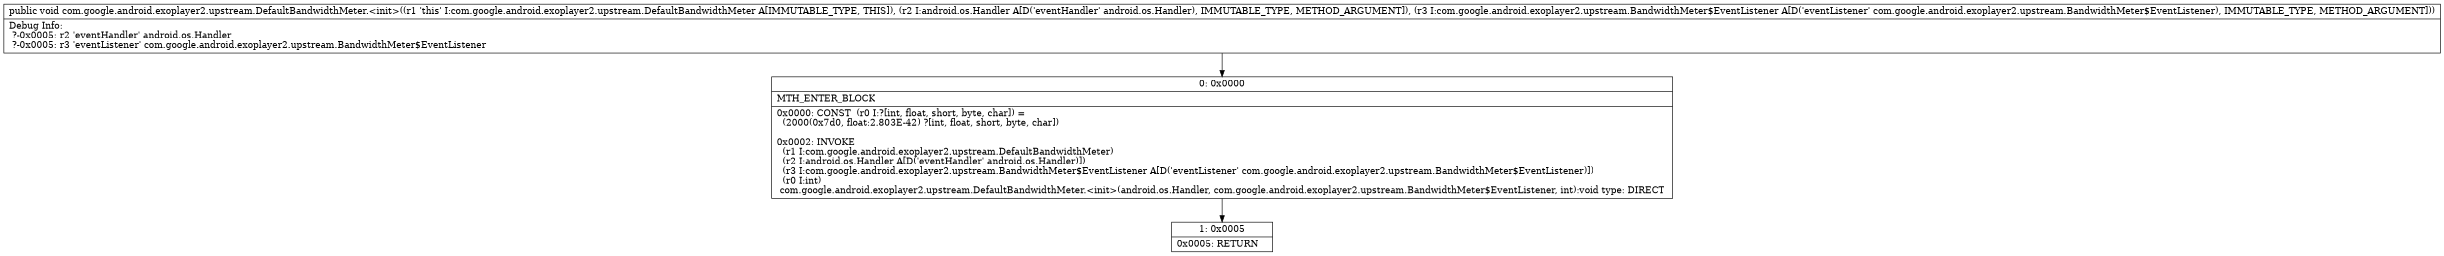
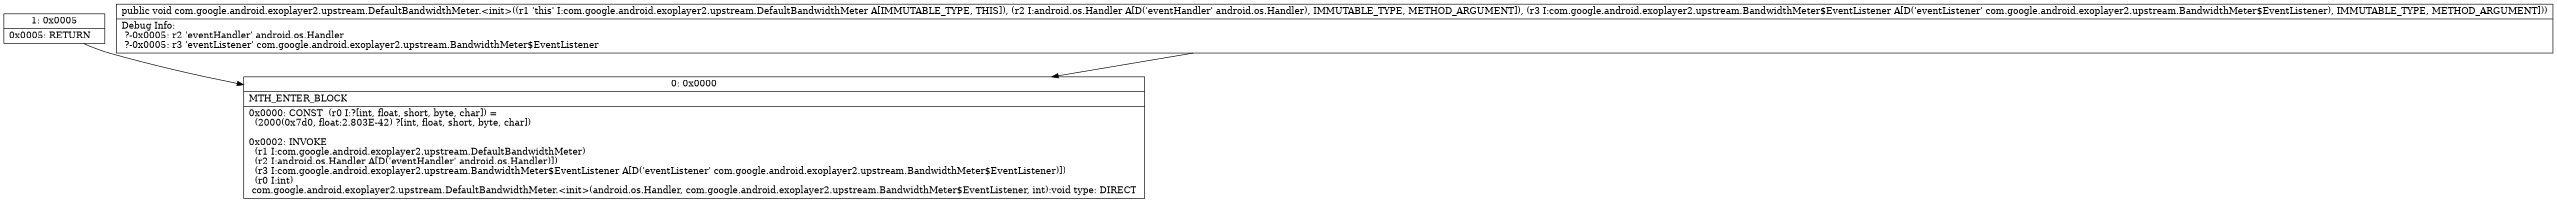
(1222, 207) -> (160, 66)
